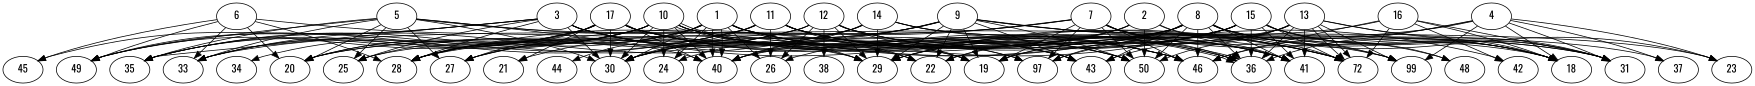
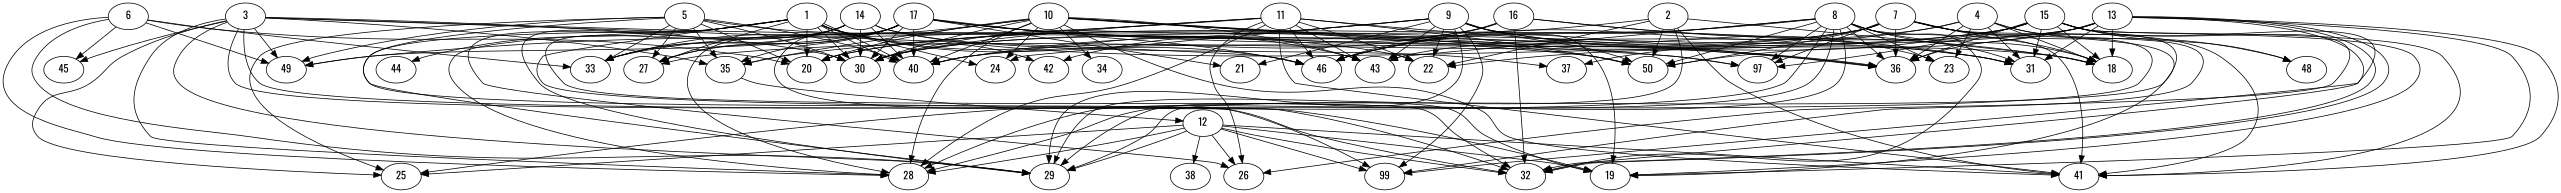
(481, 43) -> (882, 97)
(1358, 70) -> (1526, 177)
